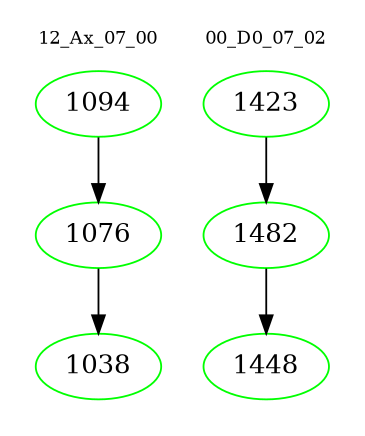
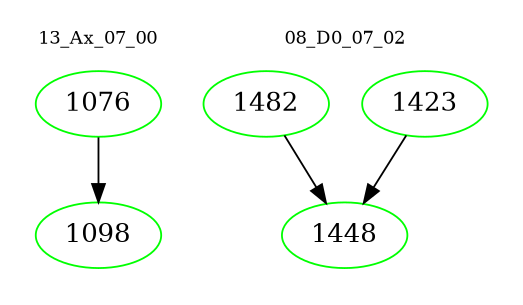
(98, 39) -> (98, 39)
(266, 39) -> (346, 39)
(98, 104) -> none
(266, 161) -> (390, 161)
(98, 367) -> (98, 235)
